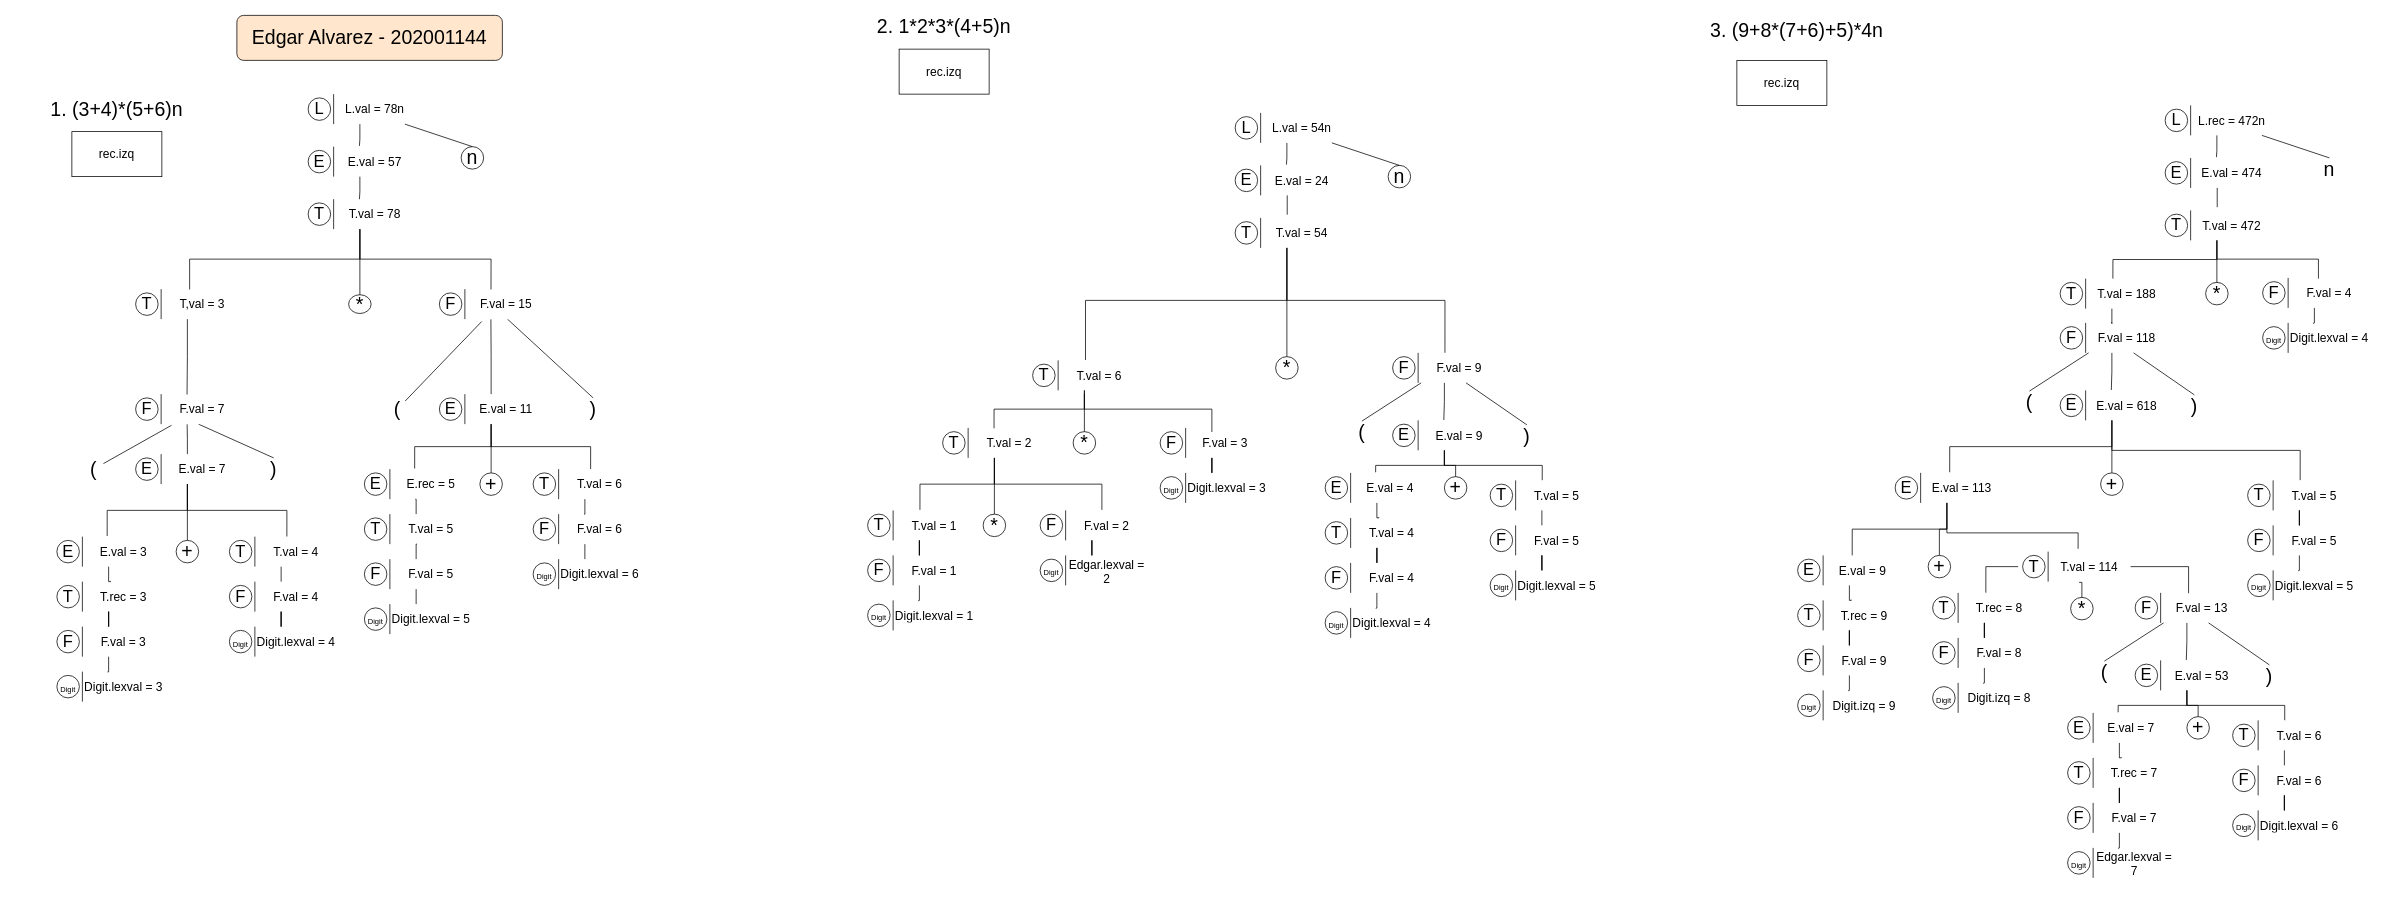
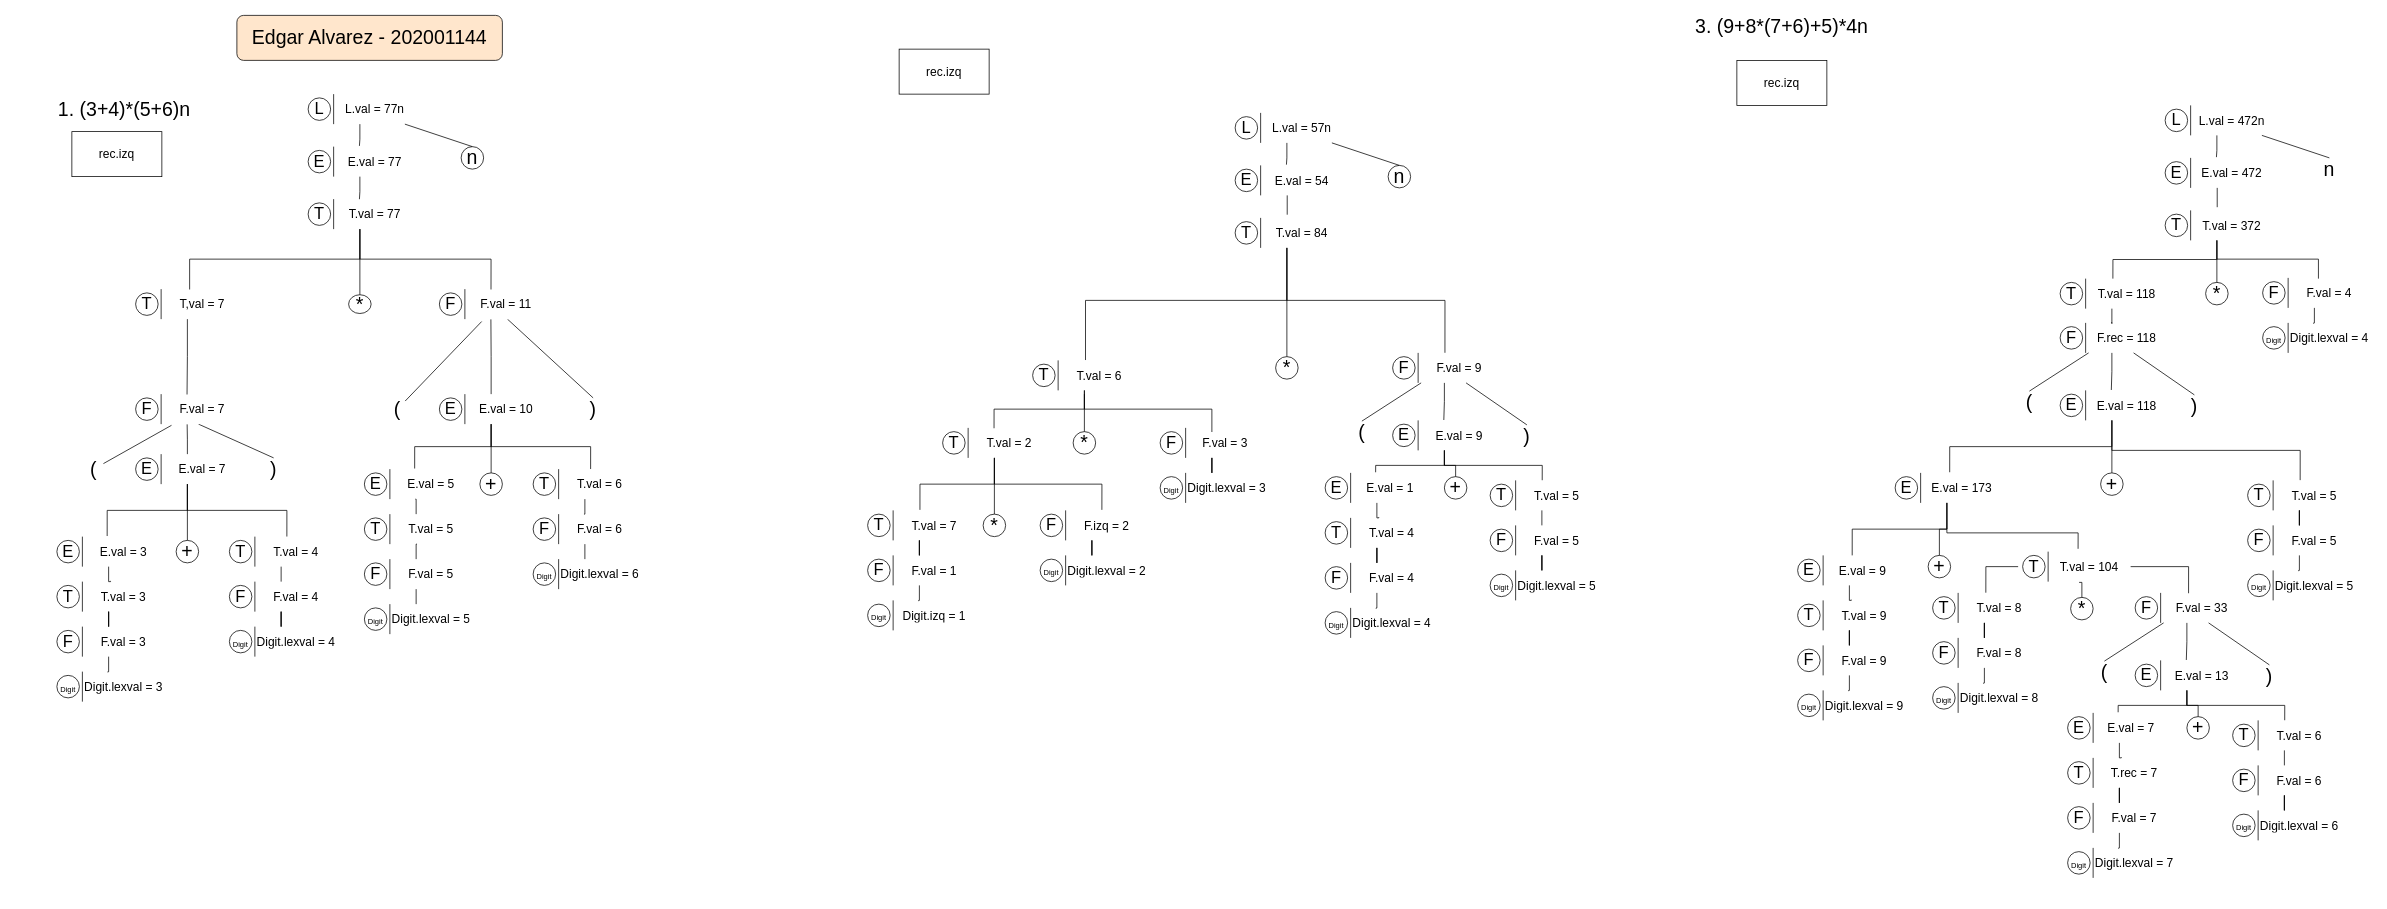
(944, 27) -> none
(1797, 30) -> (1782, 27)
(117, 109) -> (124, 109)
(375, 109) -> (375, 109)
(2232, 120) -> (2232, 120)
(1302, 128) -> (1302, 128)
(375, 162) -> (375, 162)
(2232, 173) -> (2232, 173)
(1302, 180) -> (1302, 180)
(375, 214) -> (375, 214)
(2232, 225) -> (2232, 225)
(1302, 233) -> (1302, 233)
(2127, 294) -> (2127, 294)
(202, 304) -> (202, 304)
(506, 304) -> (506, 304)
(2127, 338) -> (2127, 338)
(2127, 405) -> (2127, 405)
(506, 409) -> (506, 409)
(431, 484) -> (431, 484)
(1392, 488) -> (1392, 488)
(1962, 488) -> (1962, 488)
(934, 525) -> (934, 525)
(1107, 525) -> (1107, 525)
(2089, 567) -> (2089, 567)
(1107, 570) -> (1107, 570)
(123, 597) -> (123, 597)
(1999, 608) -> (1999, 608)
(2202, 608) -> (2202, 608)
(934, 615) -> (934, 615)
(1864, 615) -> (1864, 615)
(2202, 675) -> (2202, 675)
(1999, 698) -> (1999, 698)
(1864, 705) -> (1864, 705)
(2134, 863) -> (2134, 863)
